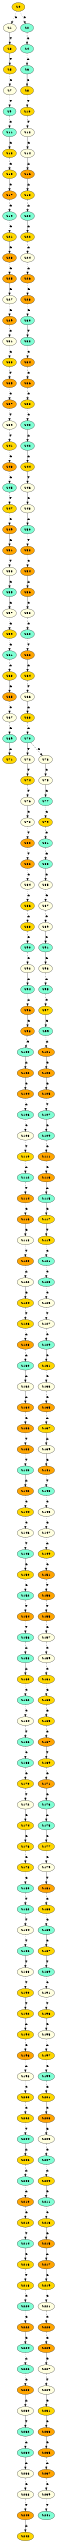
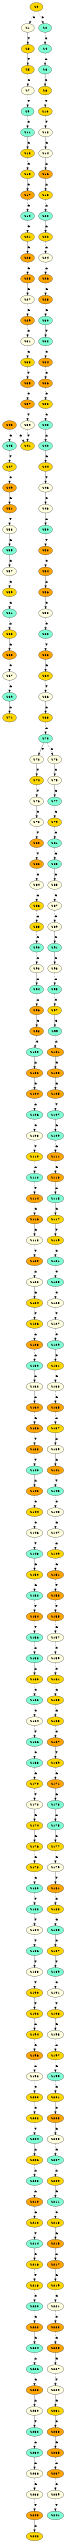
(10, 455) -> (18, 435)
(29, 456) -> (47, 456)
(29, 665) -> (47, 665)
